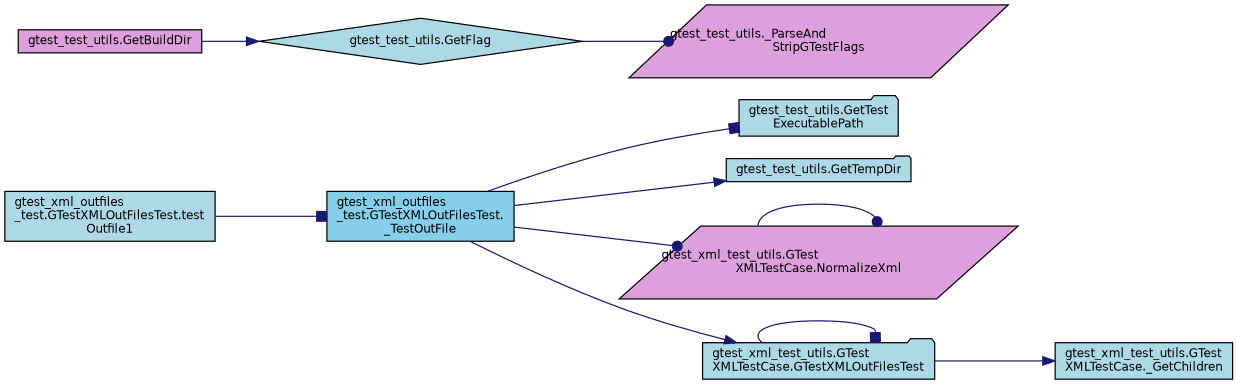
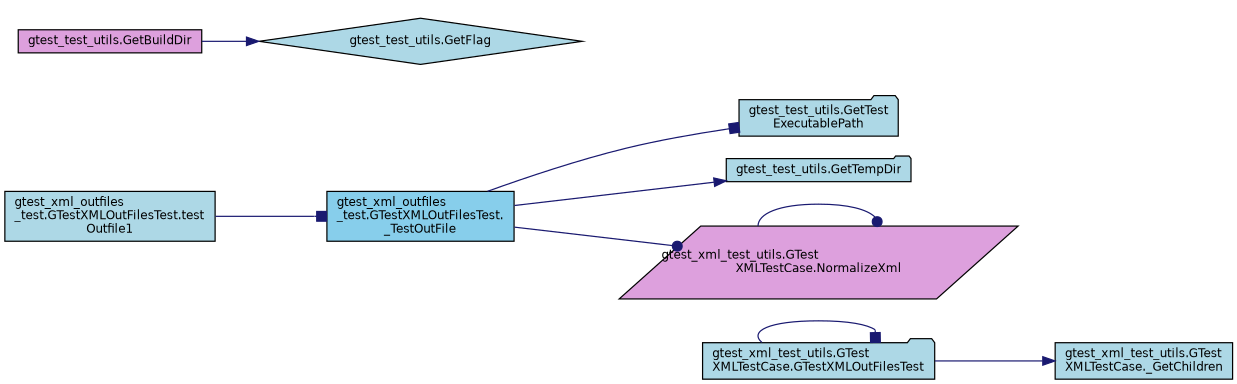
(819, 41) -> none
(595, 298) -> none
